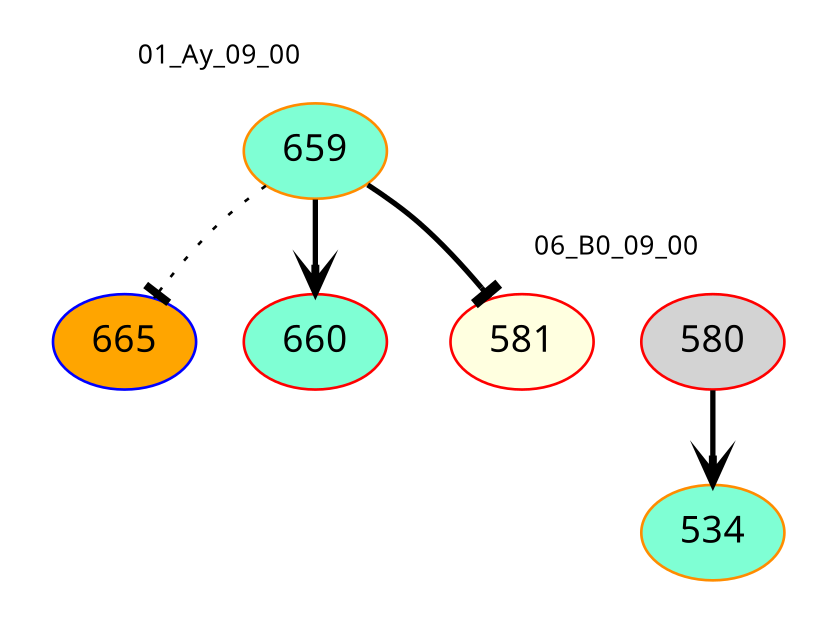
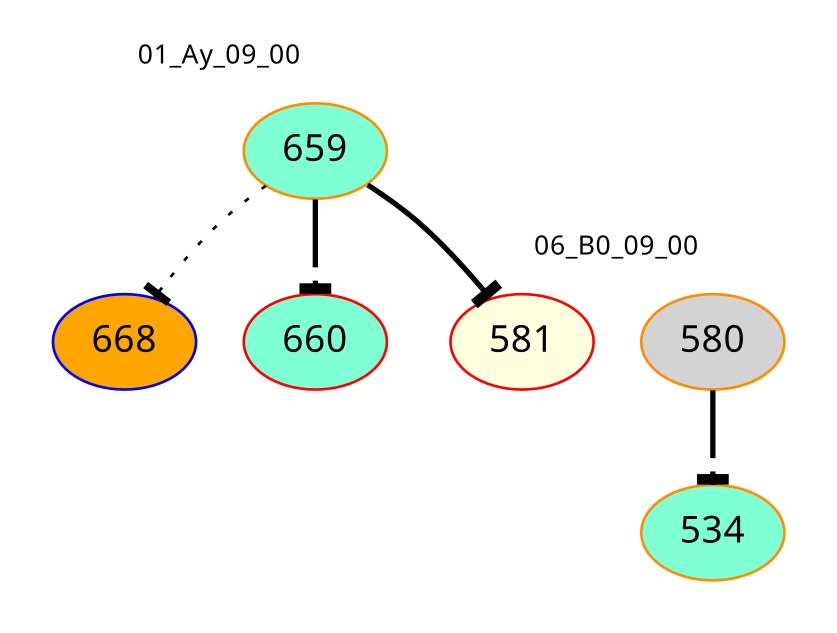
(315, 233) -> (315, 233)
(125, 342) -> (125, 342)
(713, 342) -> (713, 342)
(713, 424) -> (713, 424)
